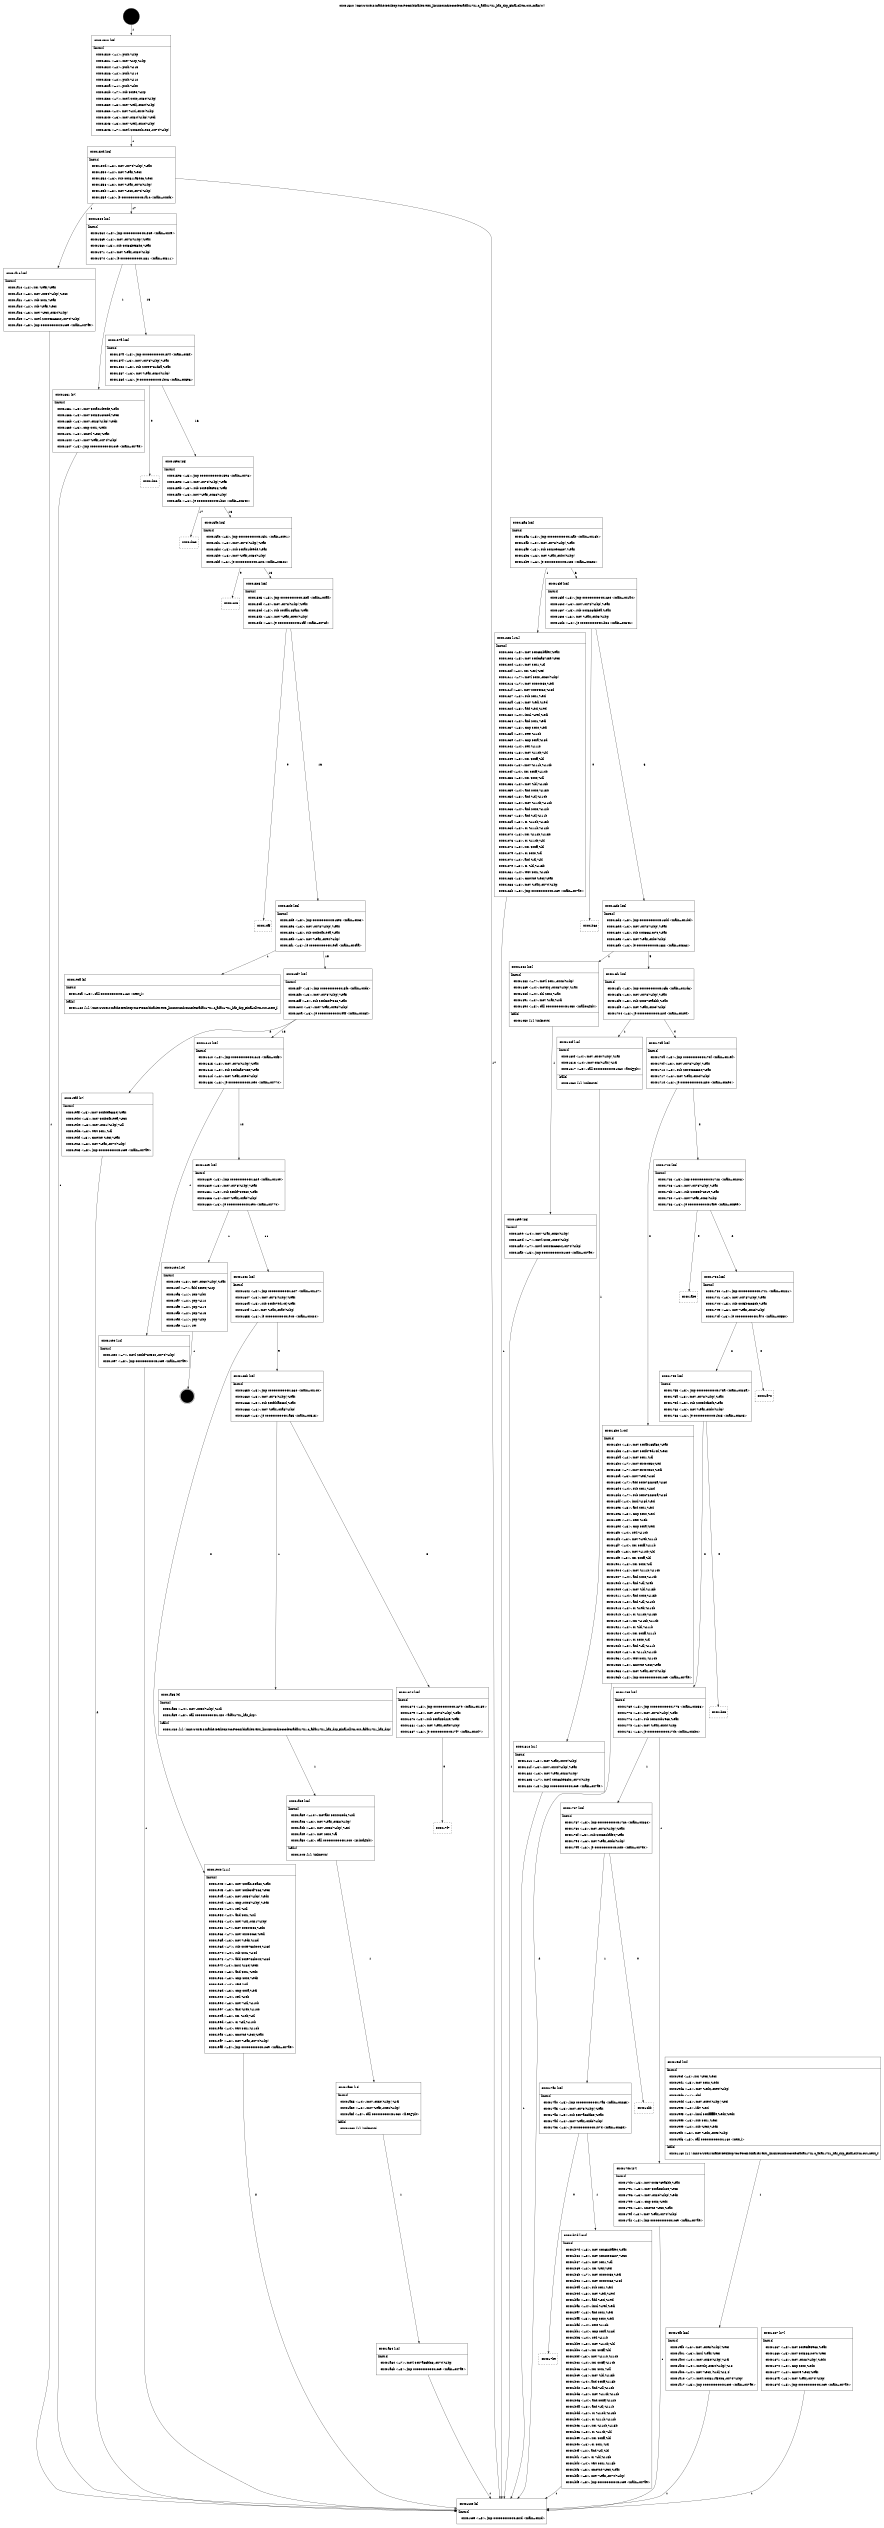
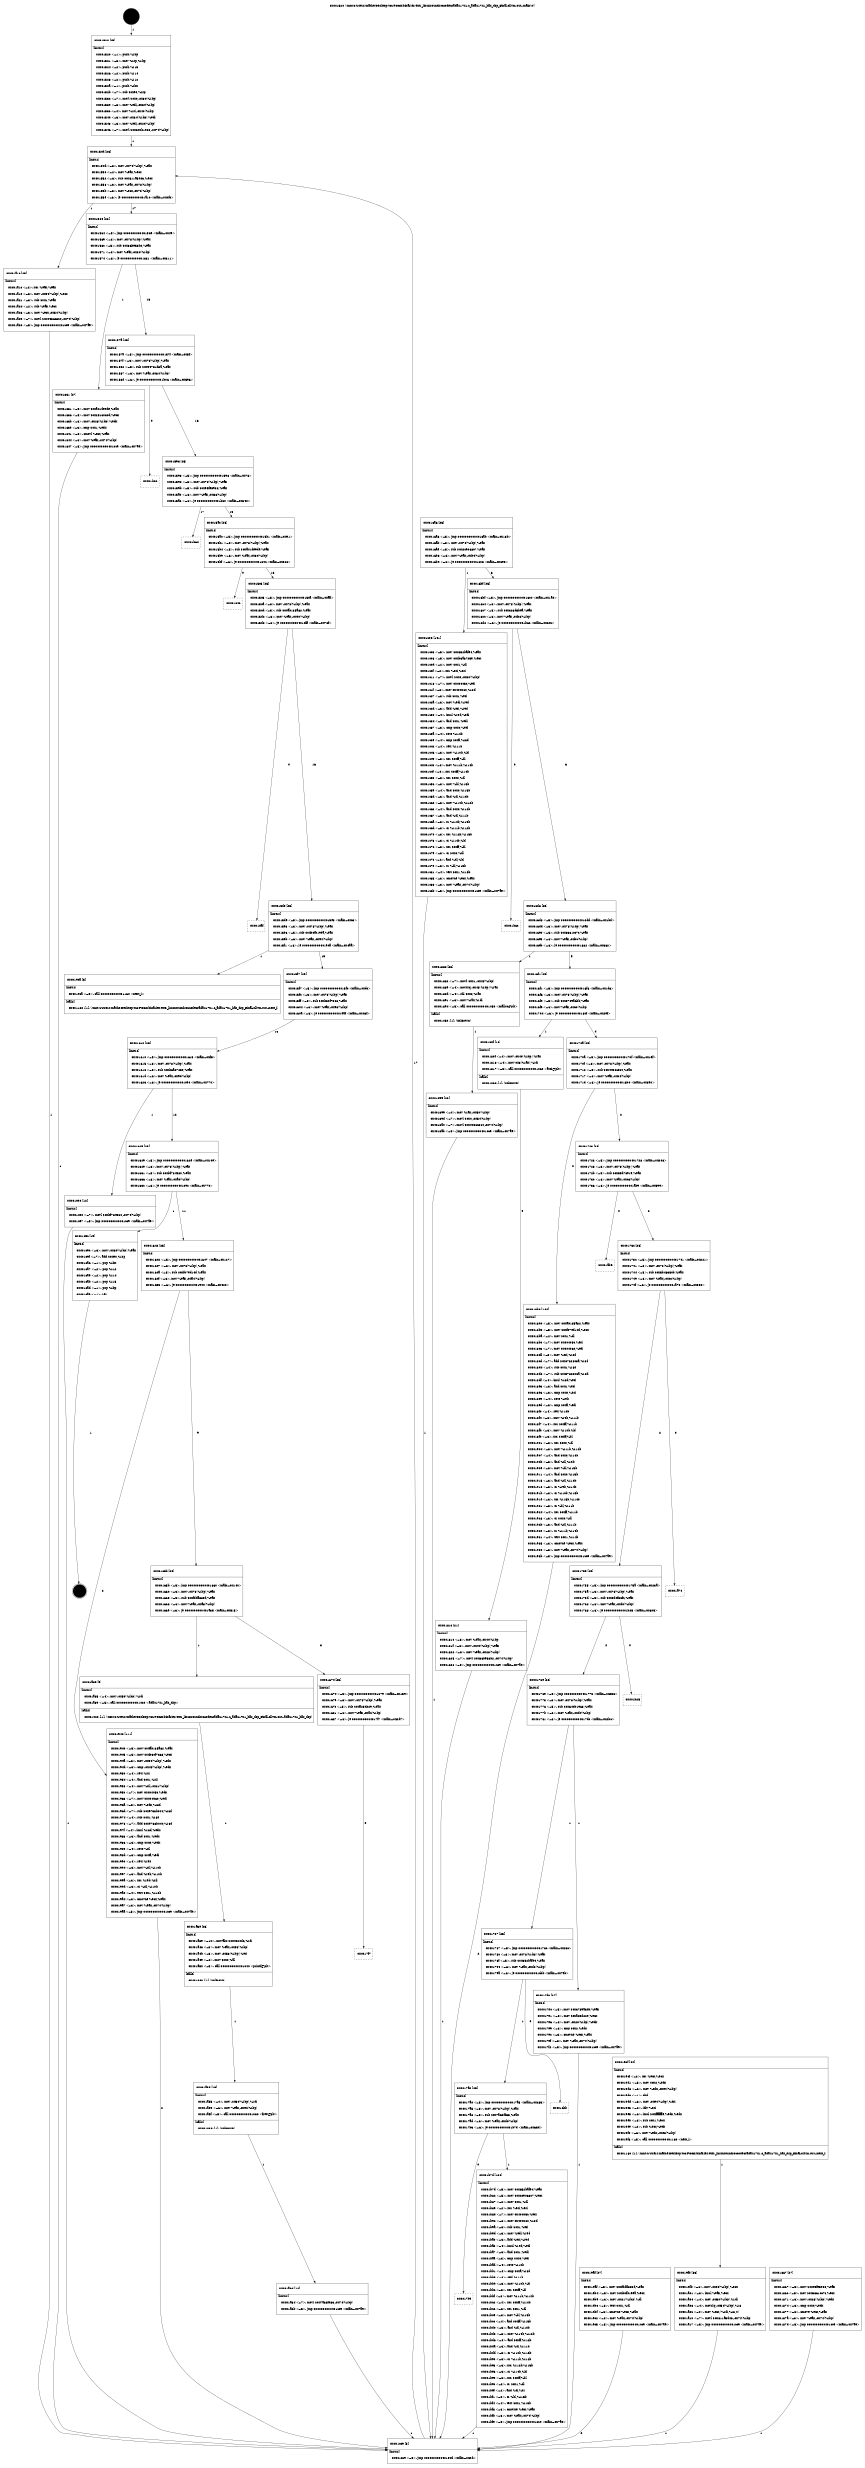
(204, 1033) -> none
(492, 1205) -> (413, 1212)
(601, 1297) -> (522, 1211)
